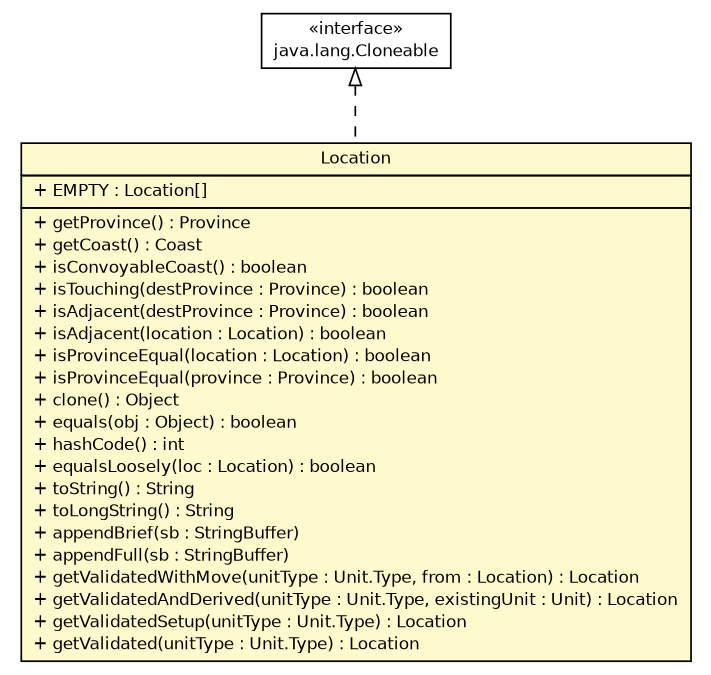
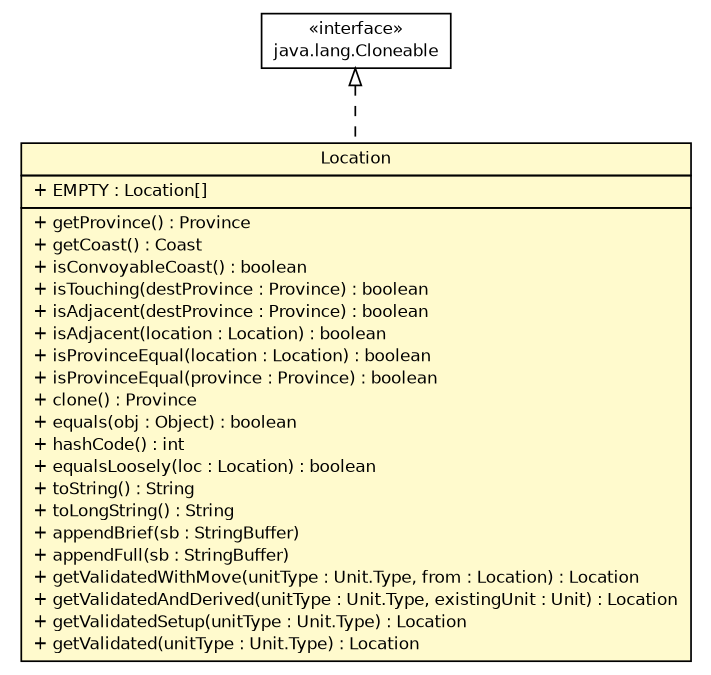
(107, 400) -> (116, 400)
